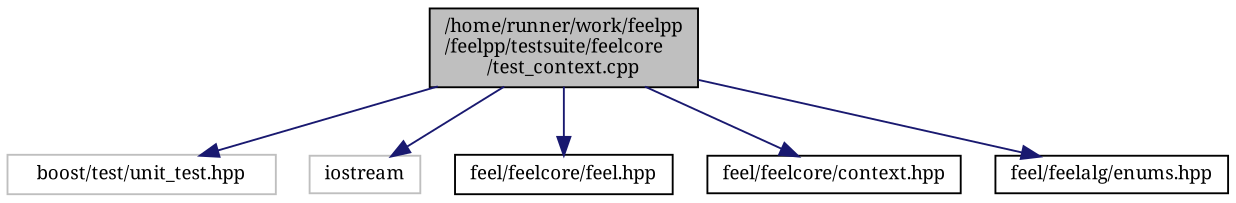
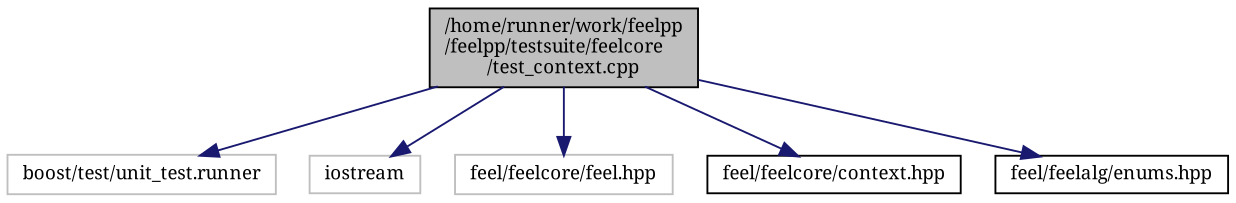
(142, 175) -> (142, 175)
(564, 175) -> (564, 175)
